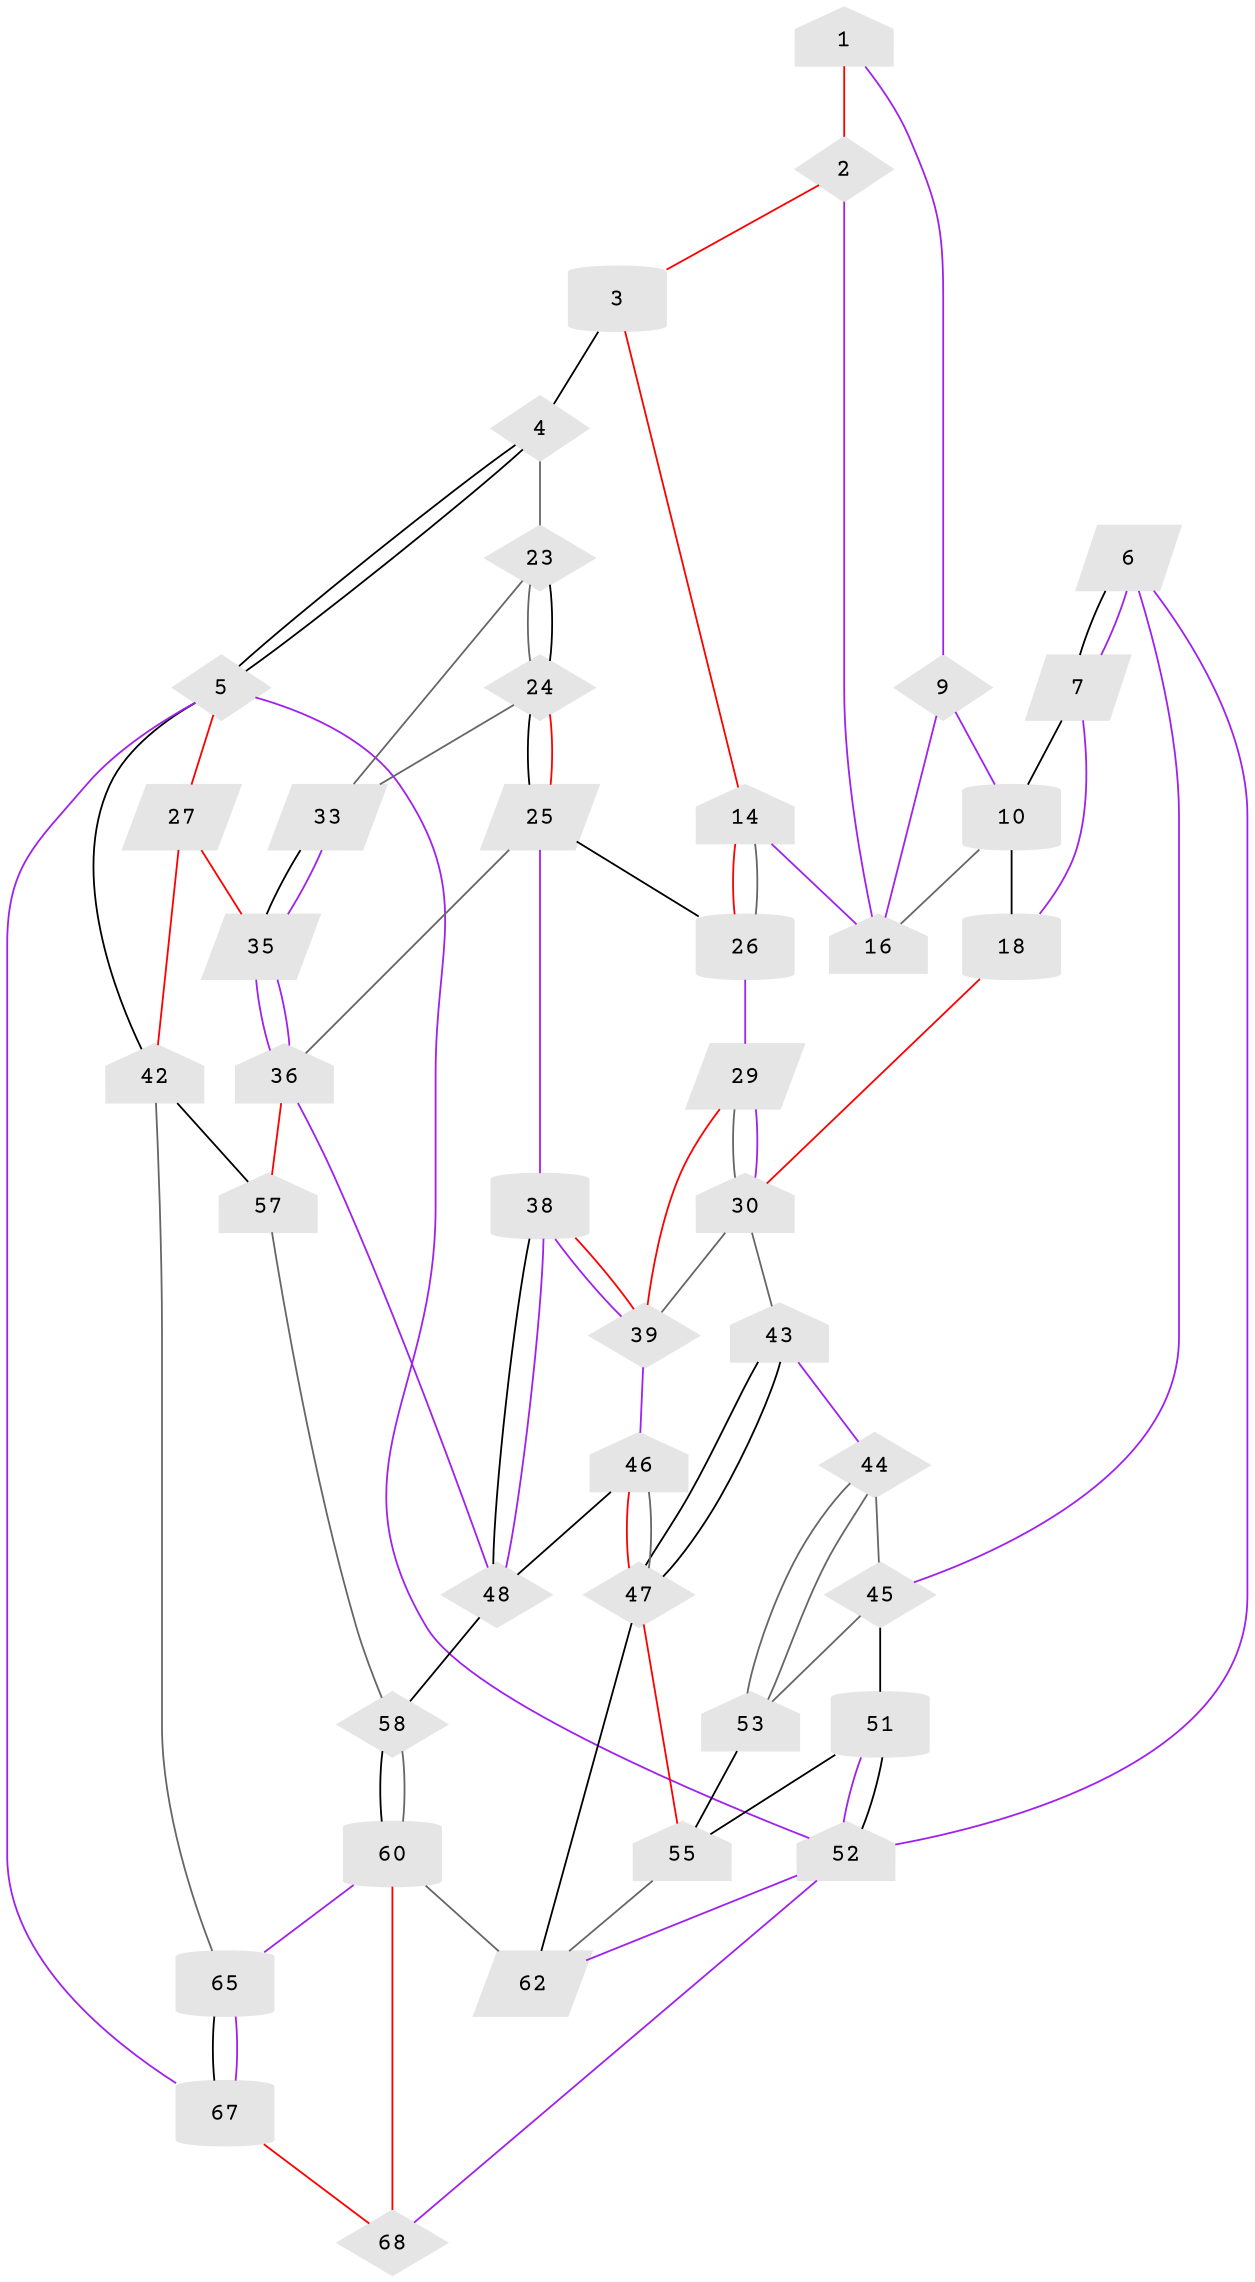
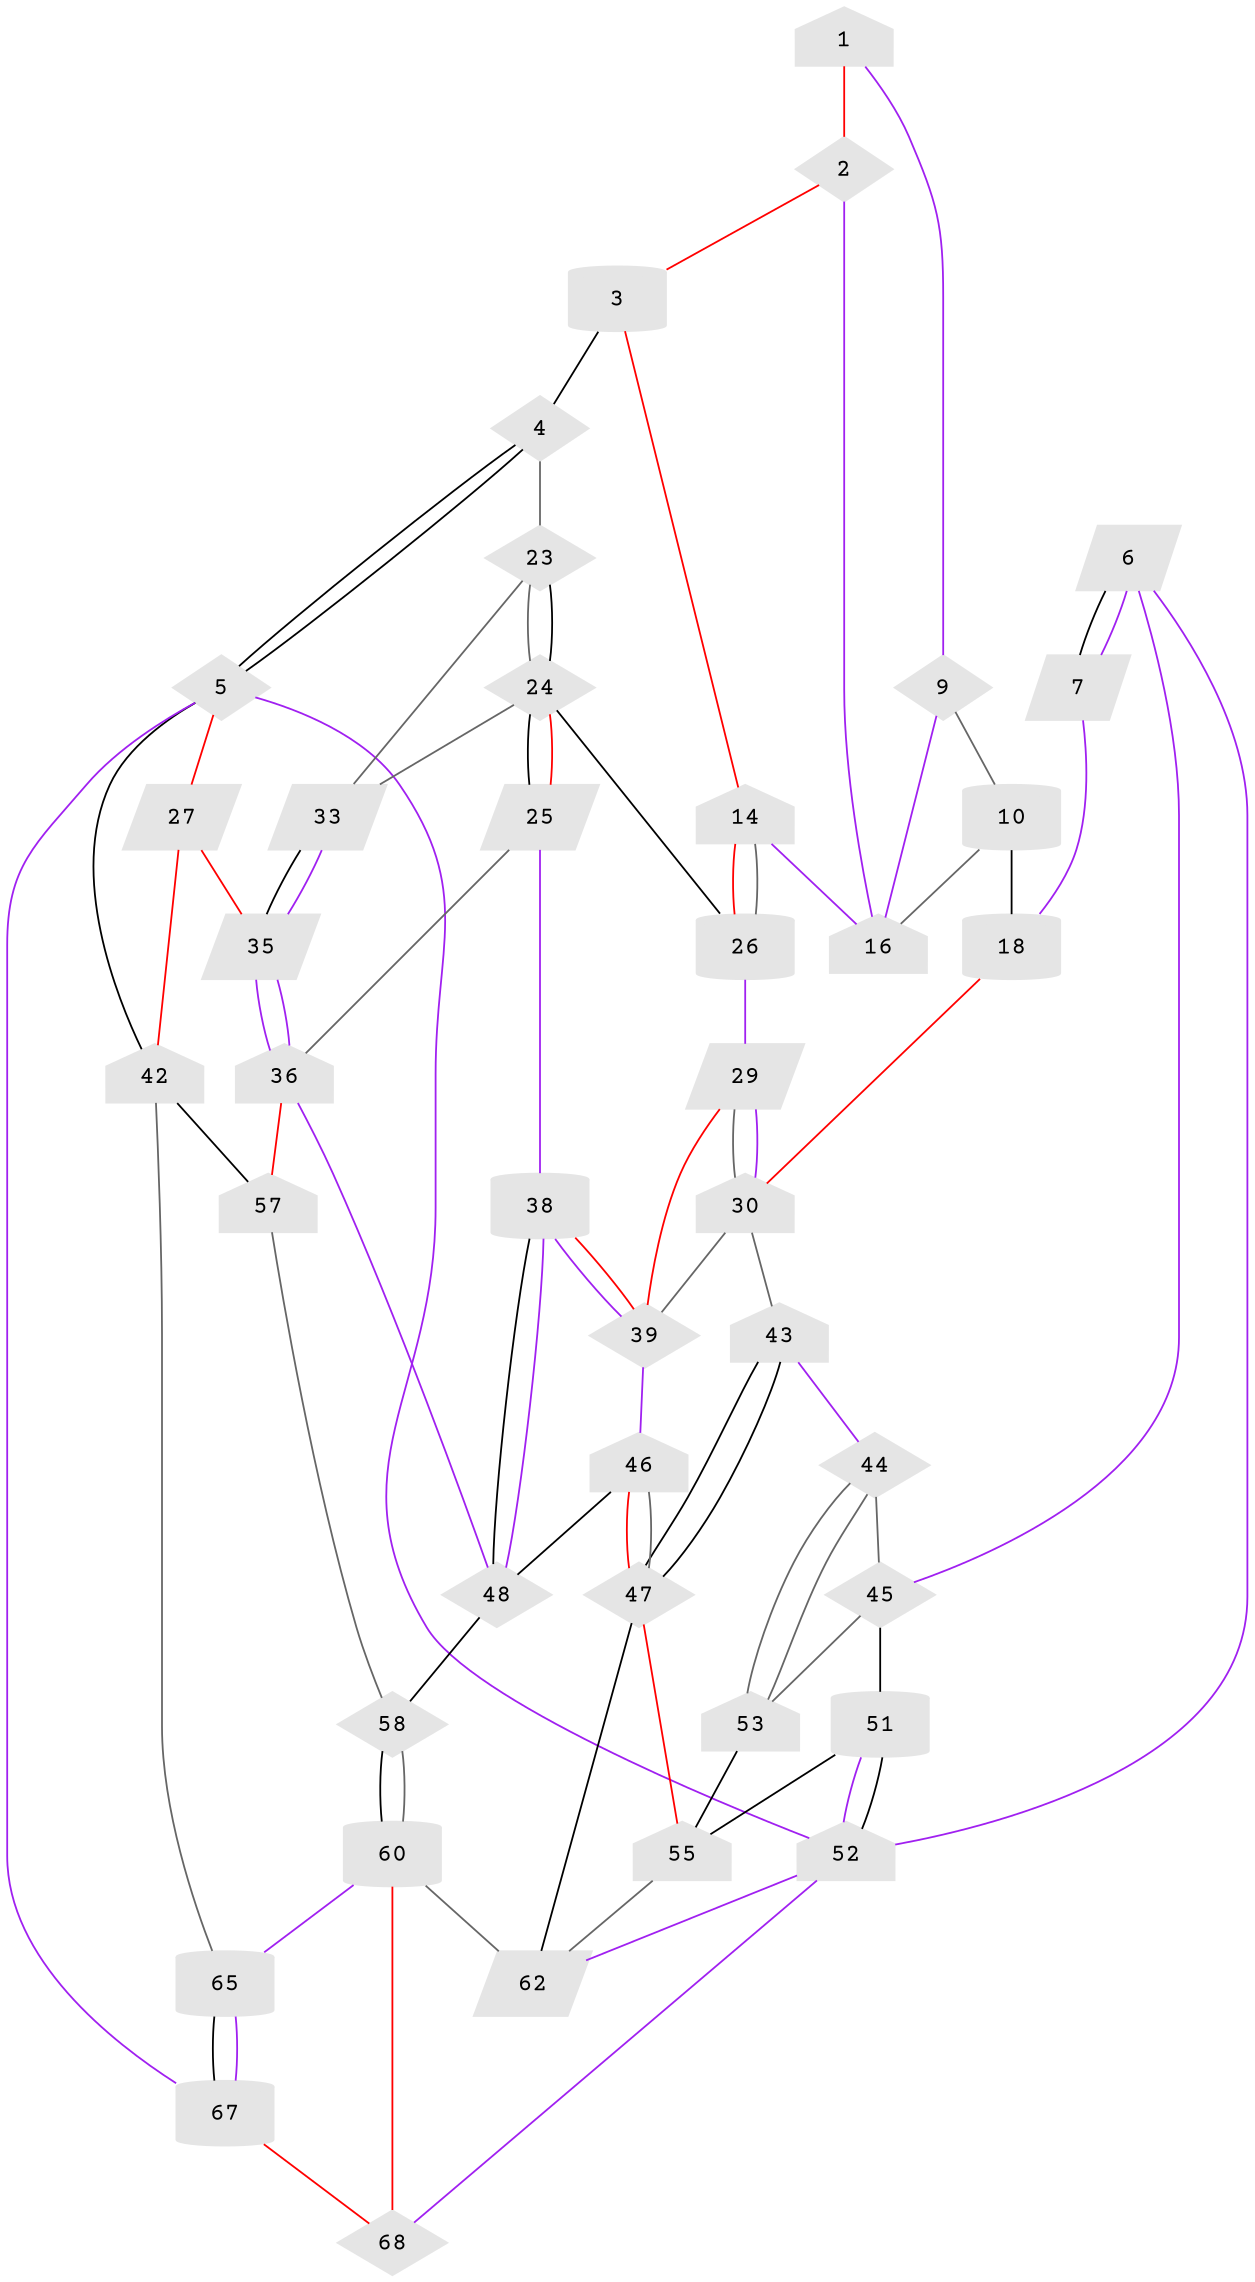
(975, 748) -> (975, 748)
(1045, 753) -> none
(638, 879) -> (638, 812)
